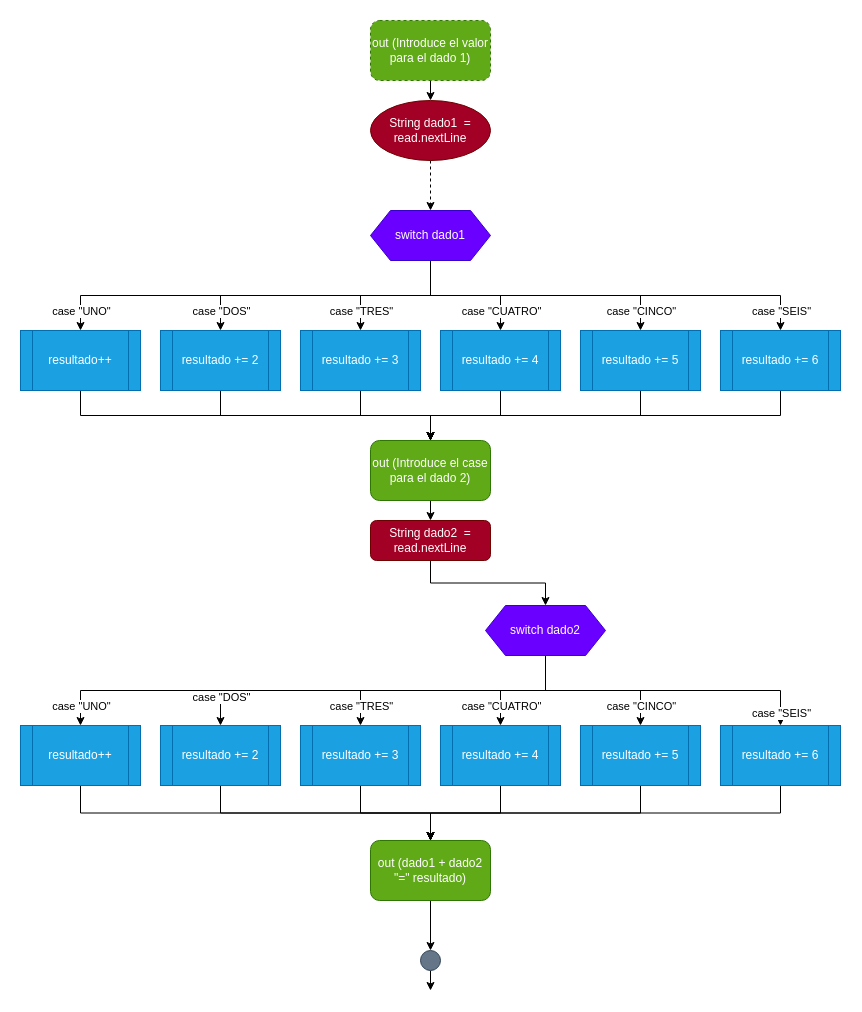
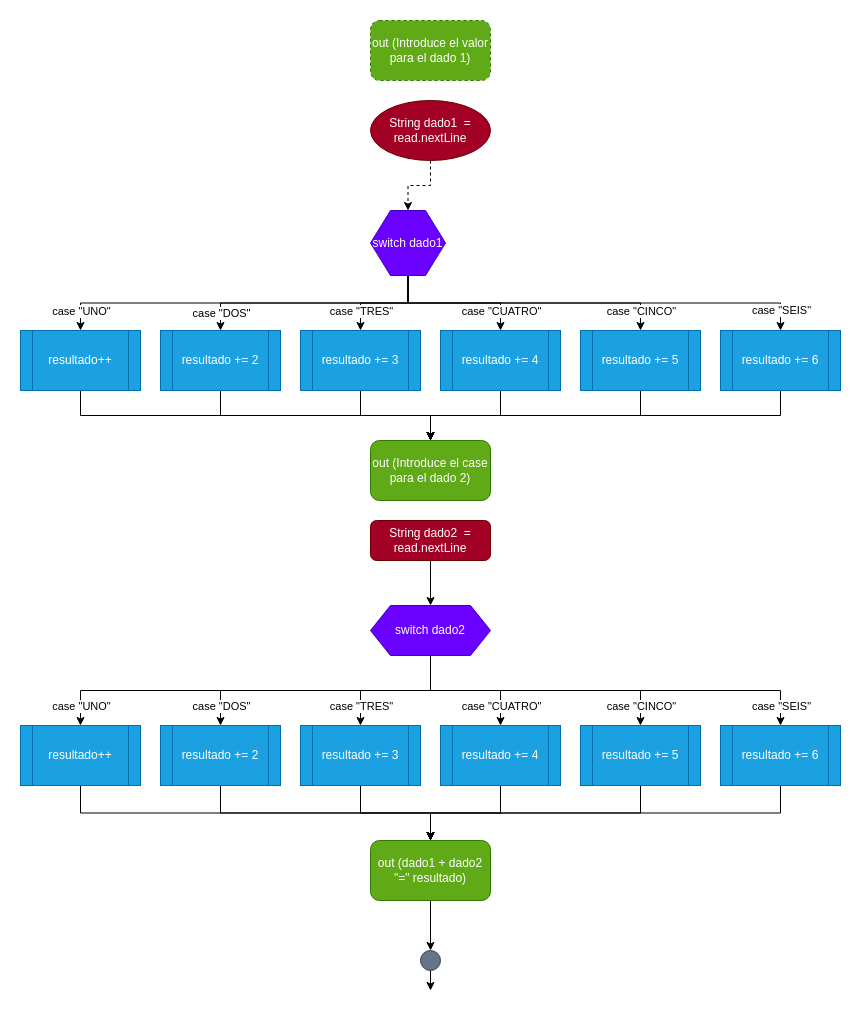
(431, 87) -> none
(431, 236) -> (408, 243)
(431, 507) -> none
(546, 631) -> (431, 631)
